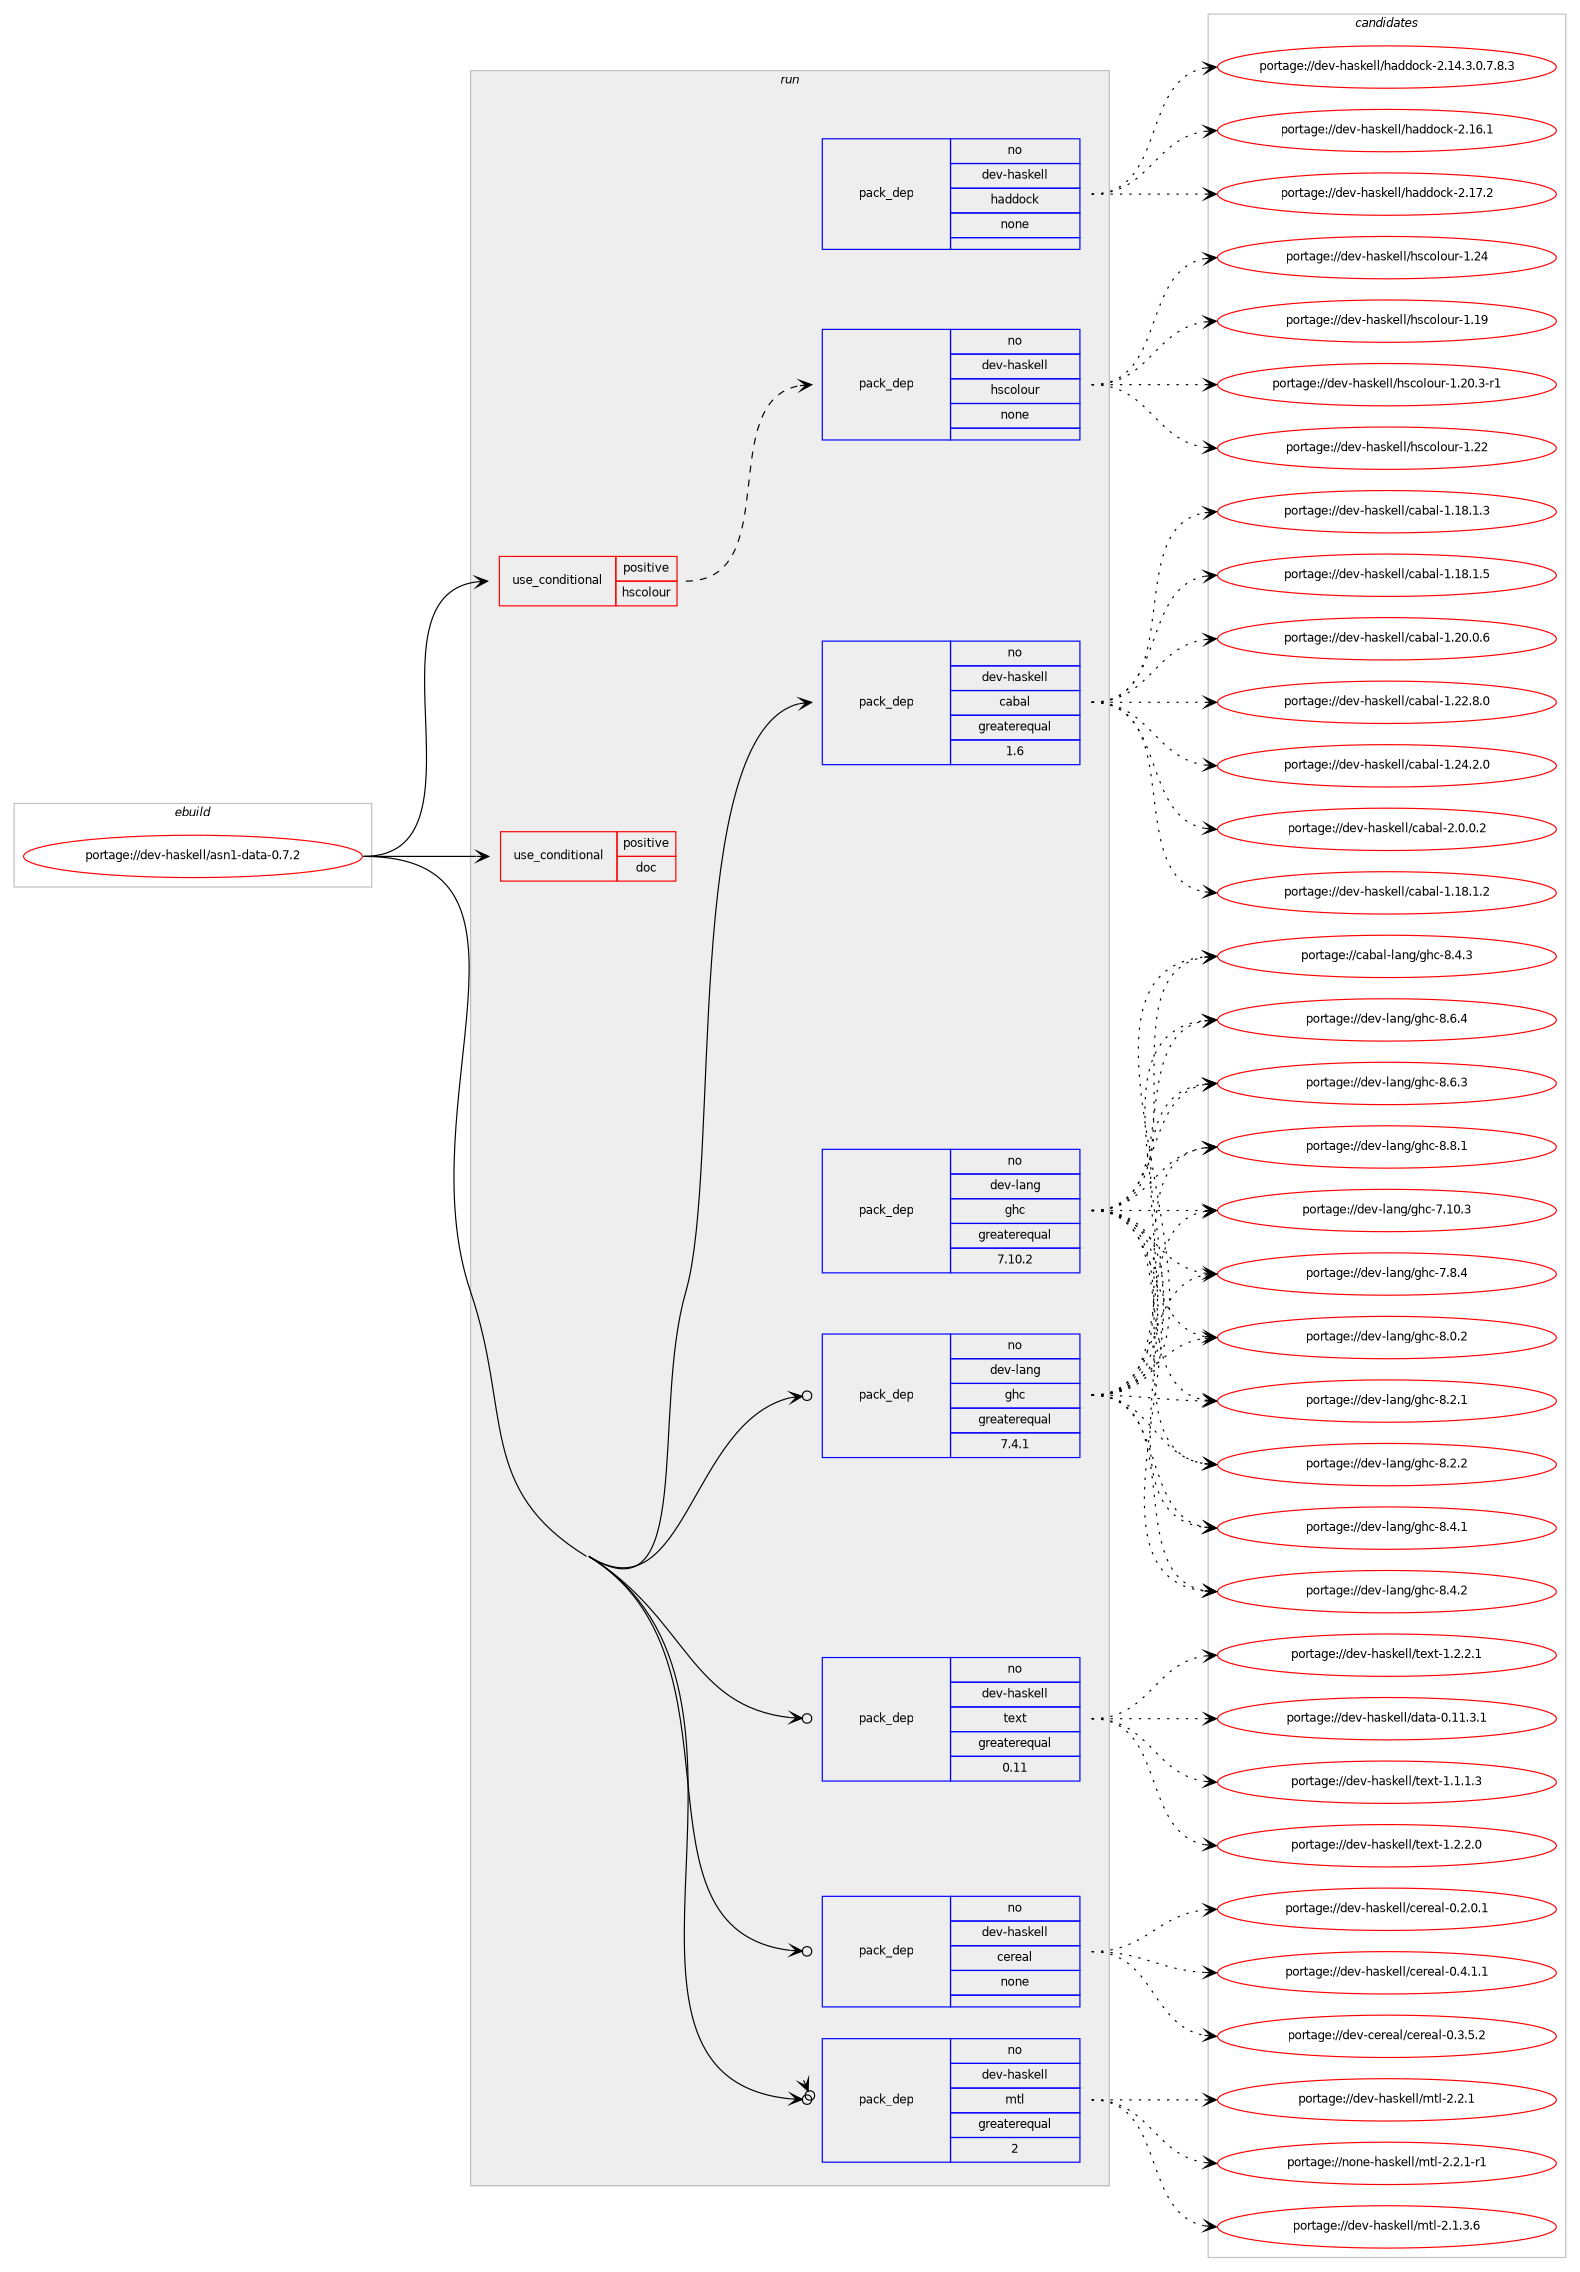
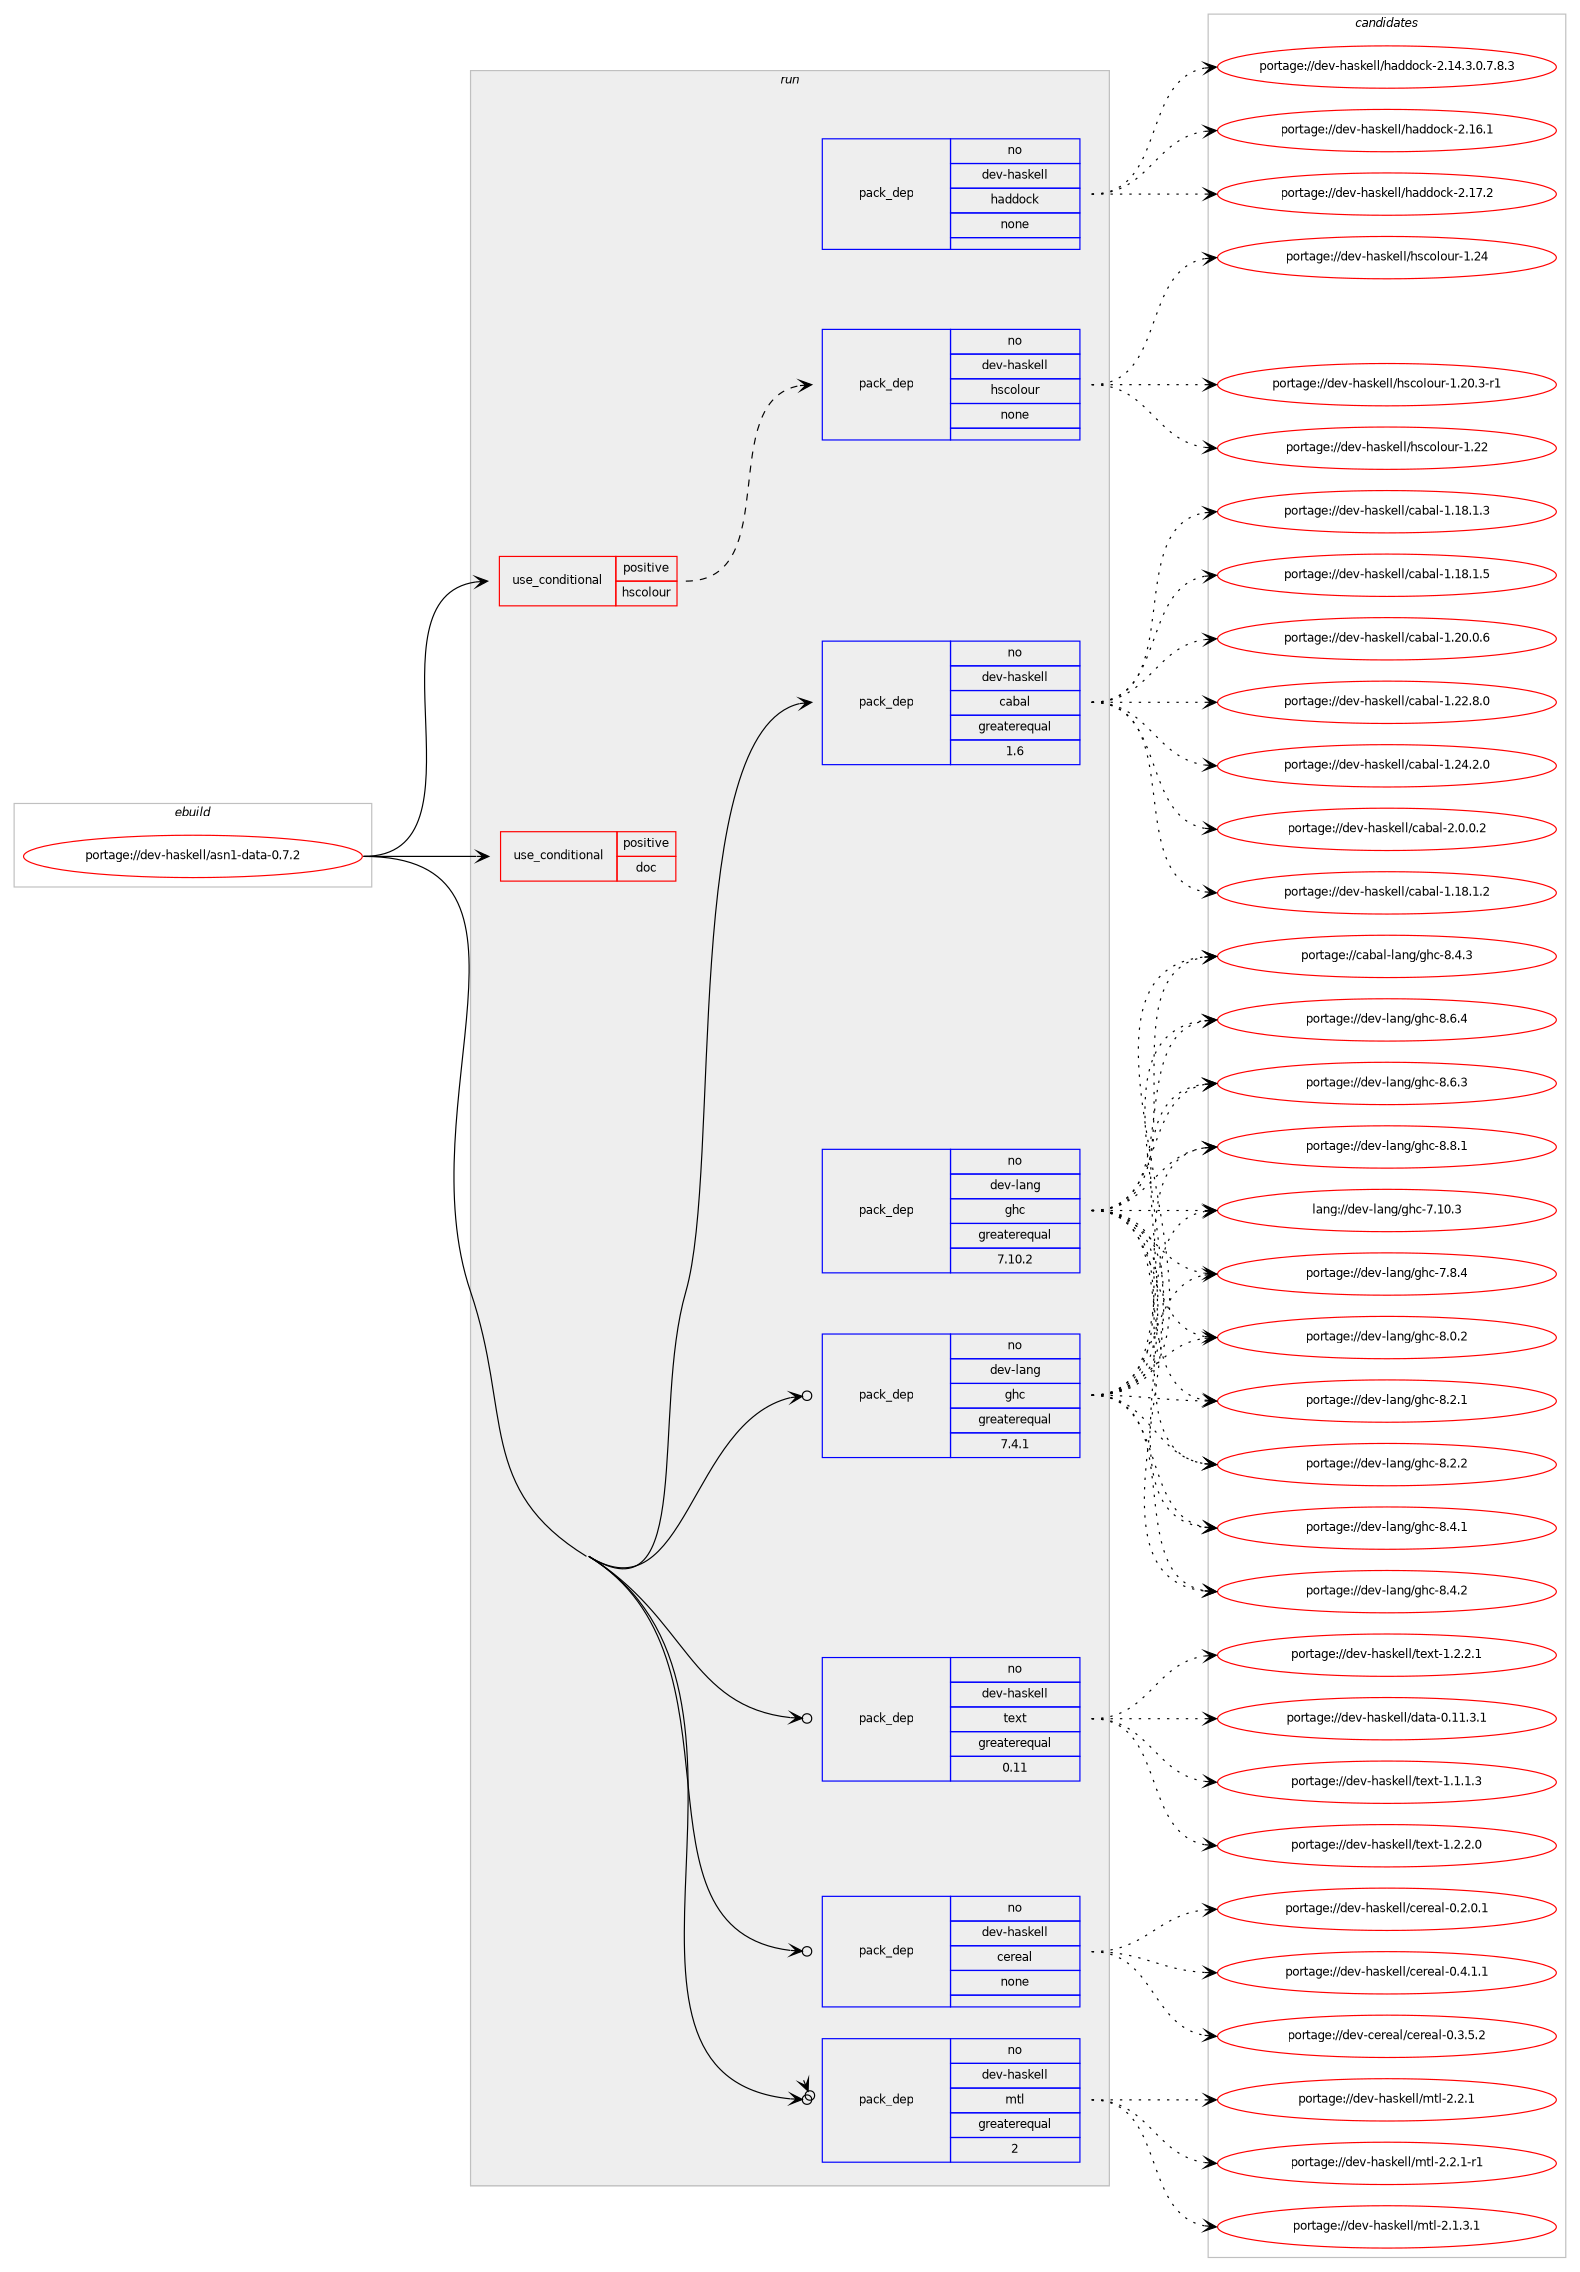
(1387, 321) -> none
(1387, 1211) -> (1387, 1211)
(1387, 2163) -> (1387, 2163)
(1387, 2227) -> (1387, 2227)
